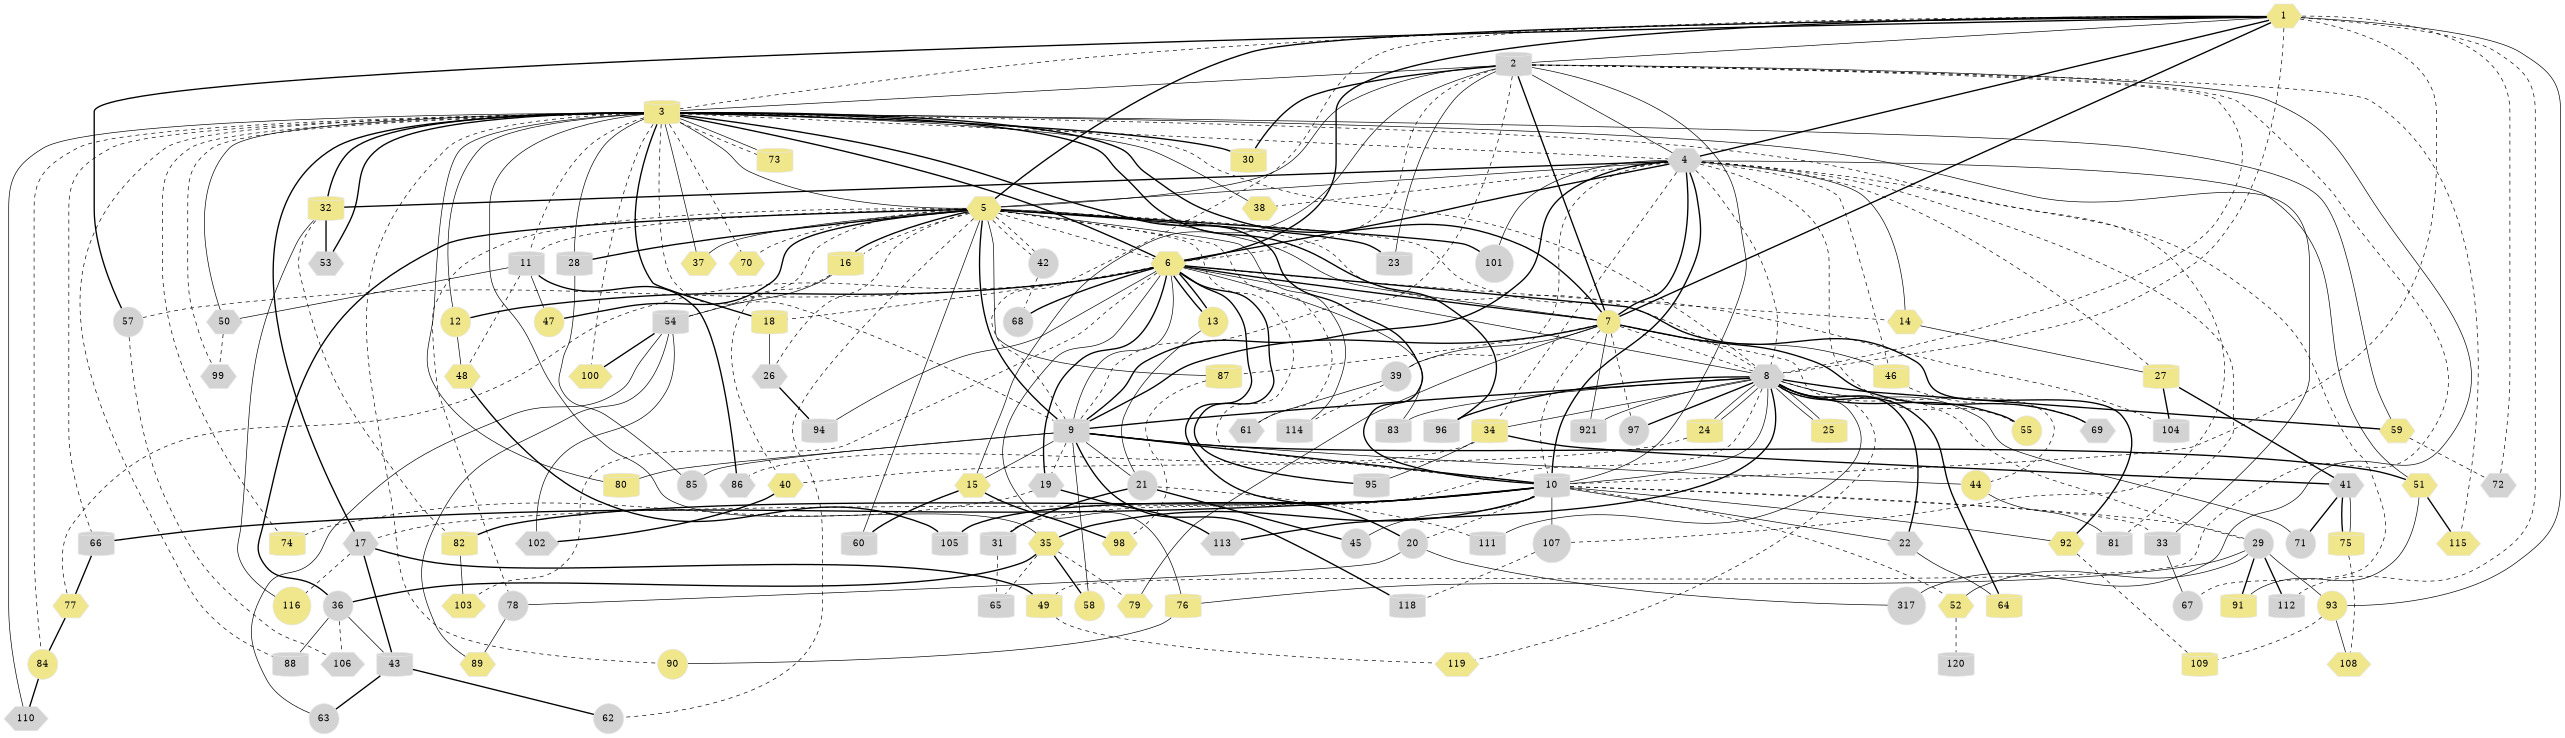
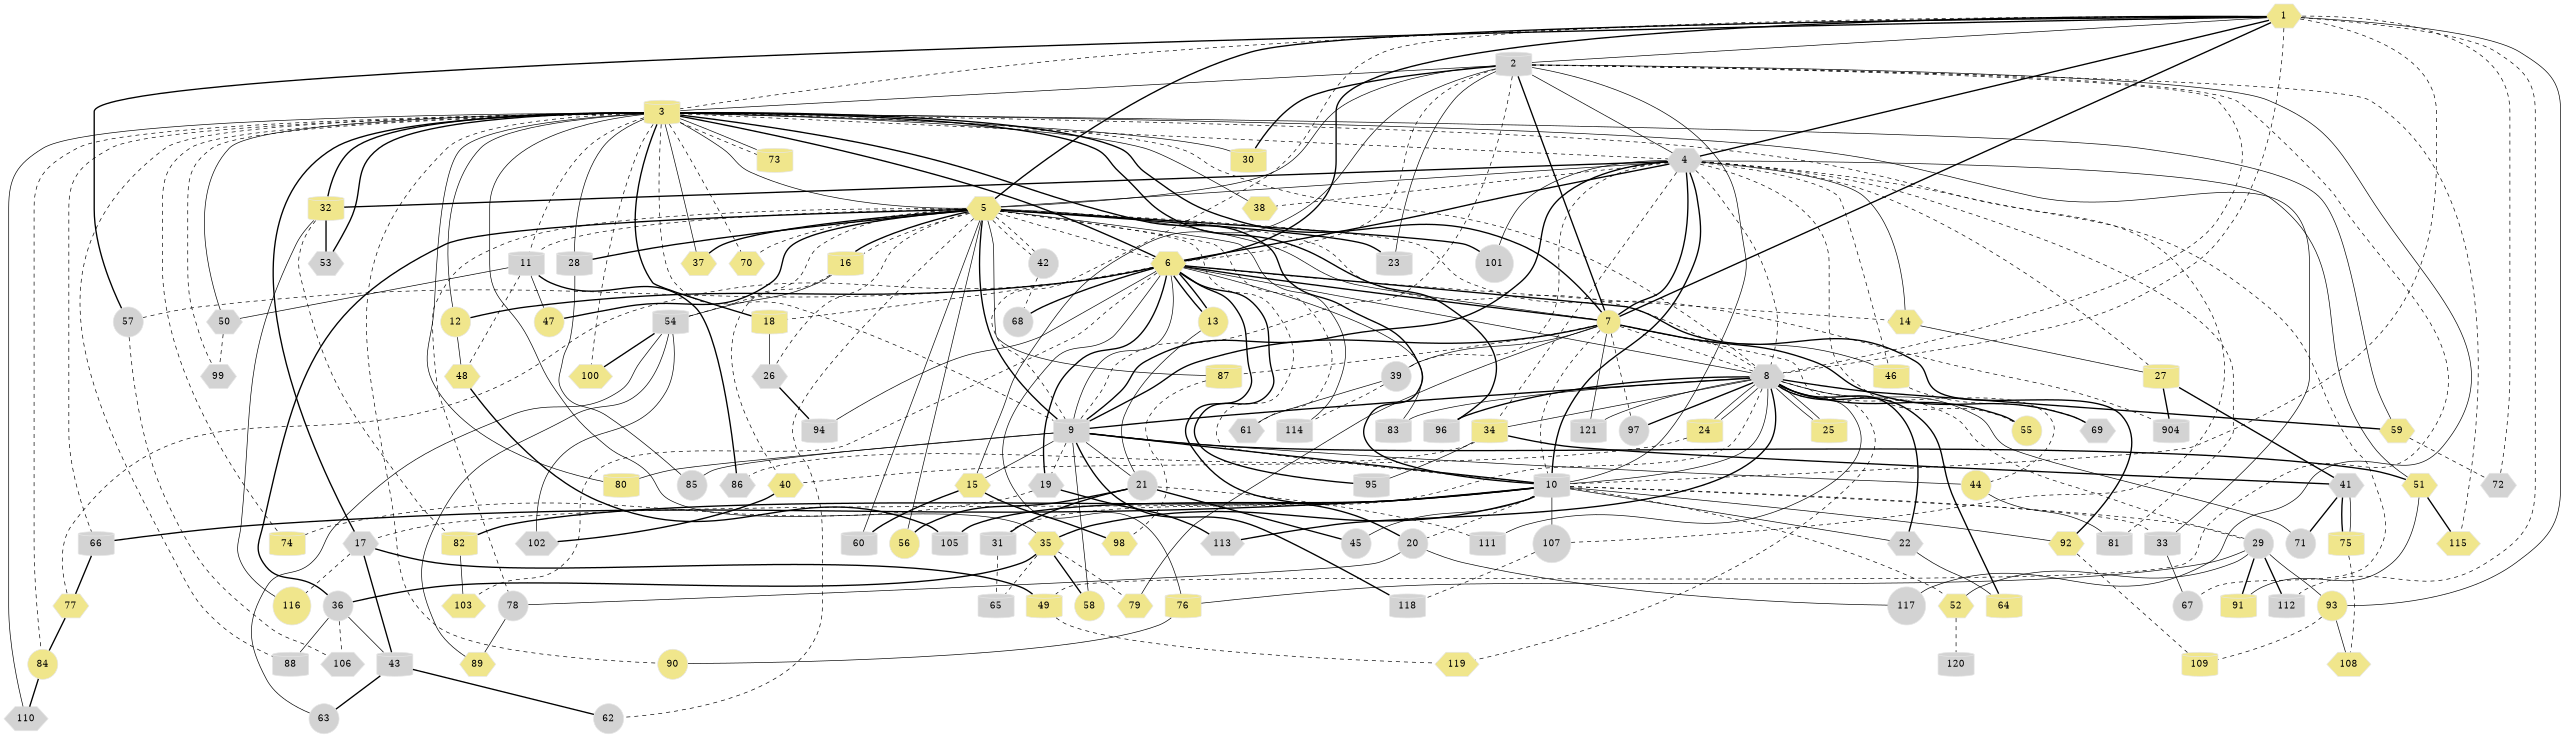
(956, 123) -> (956, 123)
(836, 223) -> (836, 223)
(1589, 431) -> (1589, 431)
(2171, 431) -> (2171, 431)
none -> (905, 544)
(1907, 606) -> (1907, 606)
